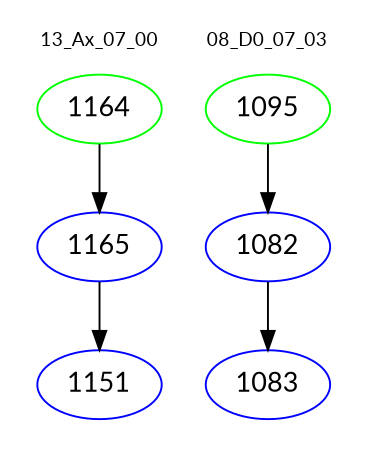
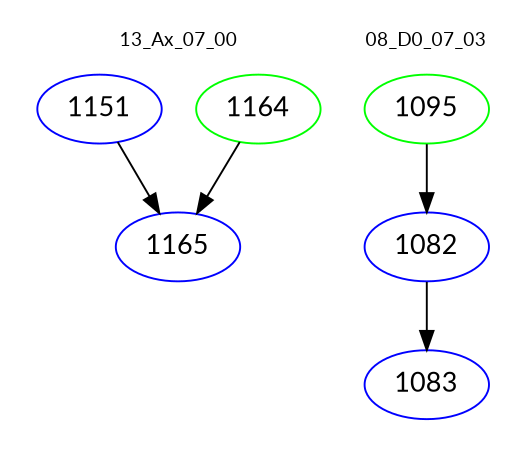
(100, 306) -> (134, 169)
